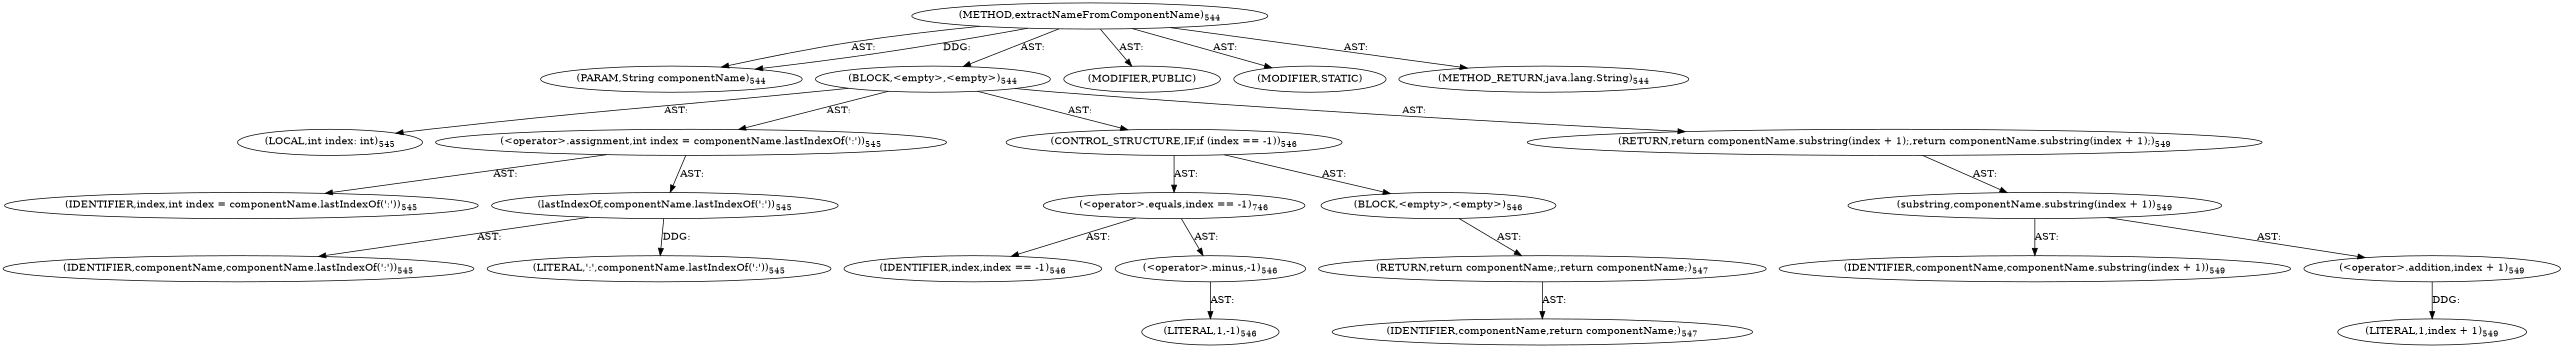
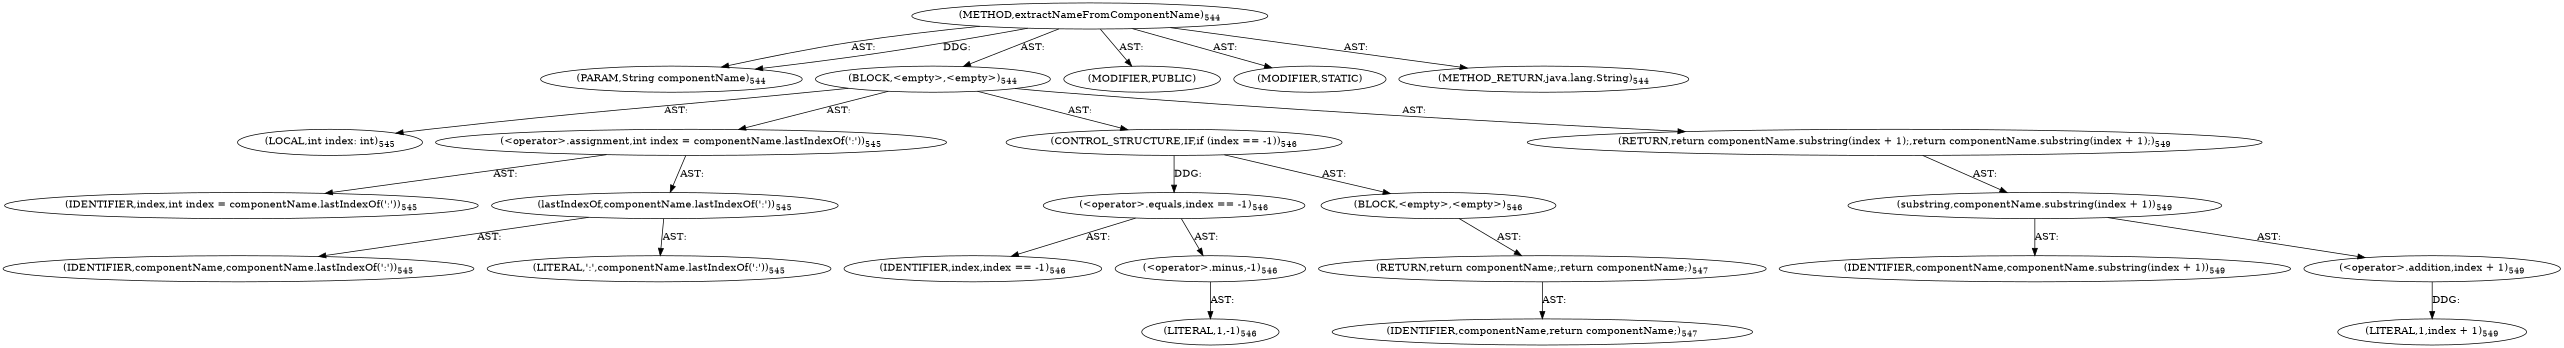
(1188, 174) -> (1190, 174)
(1261, 204) -> (1261, 204)
(678, 237) -> (677, 237)
